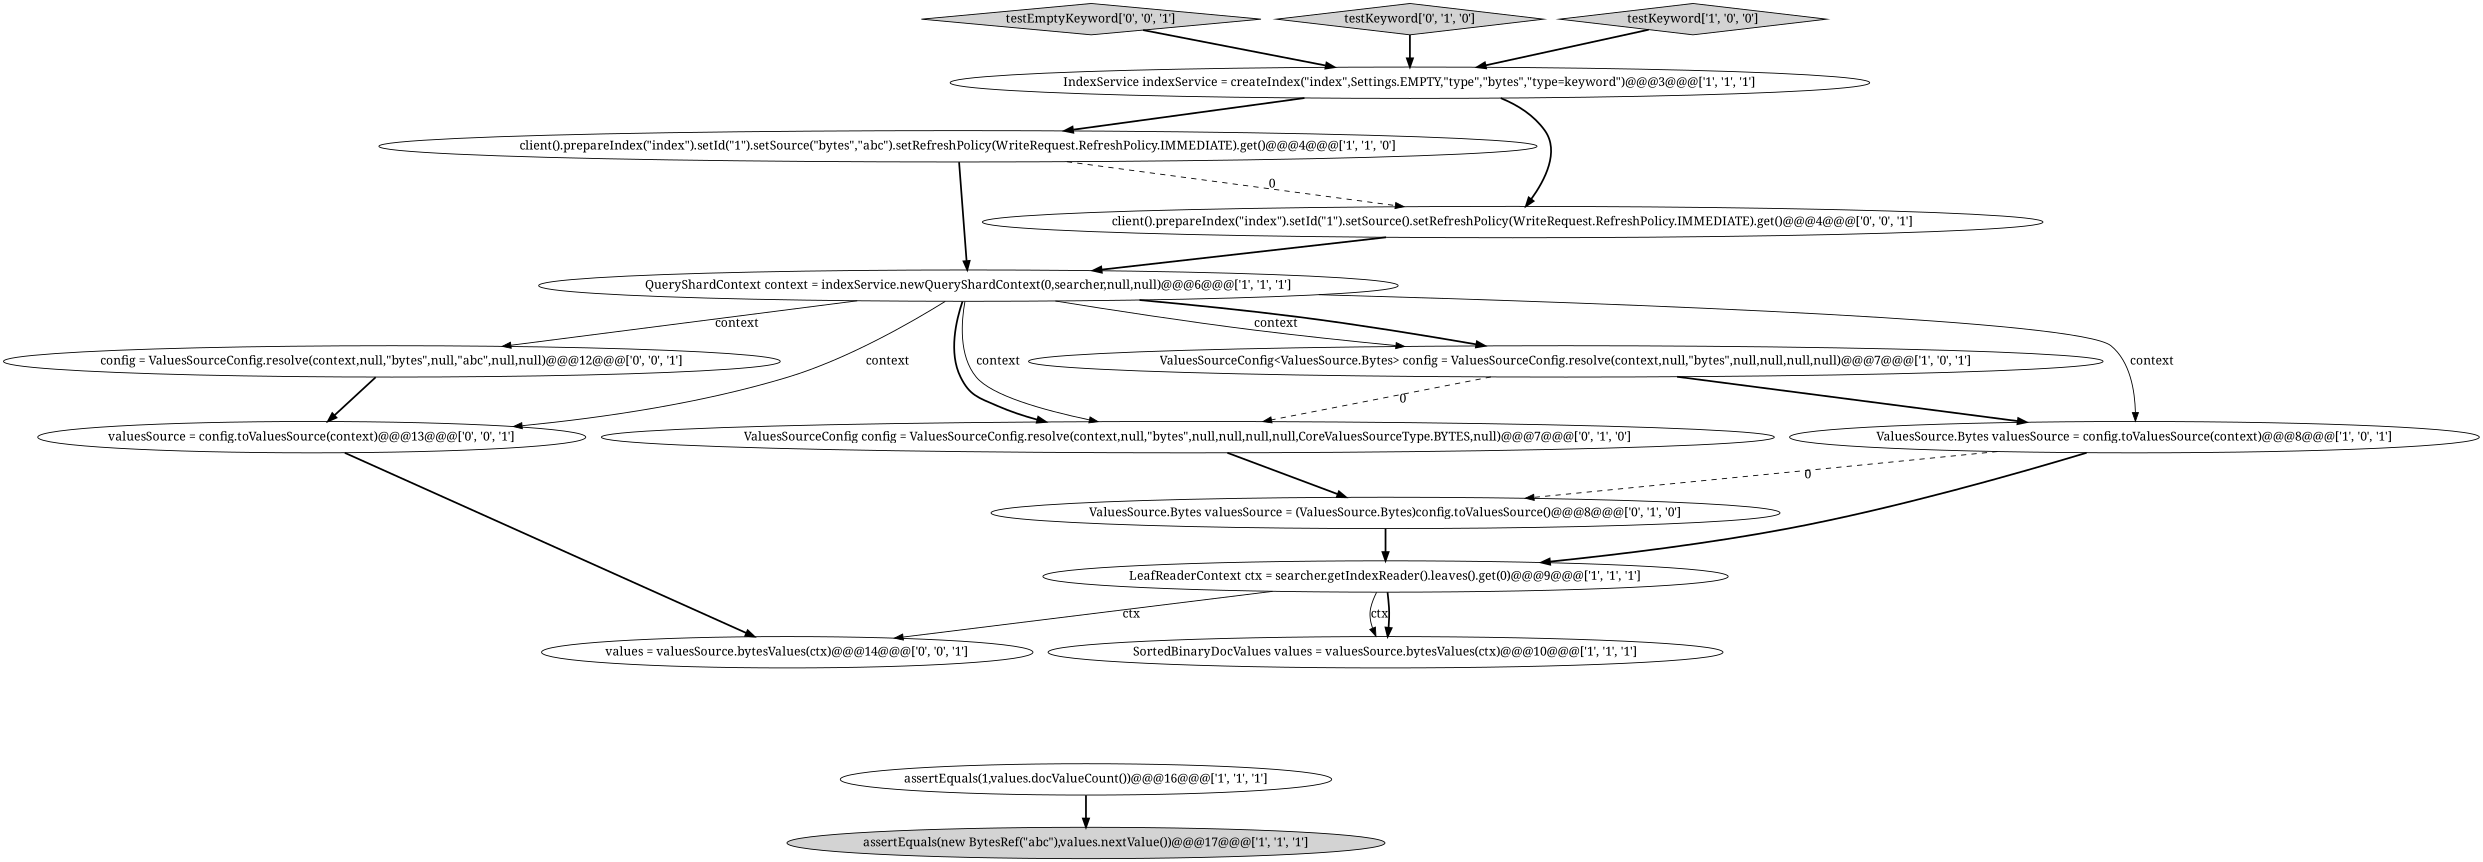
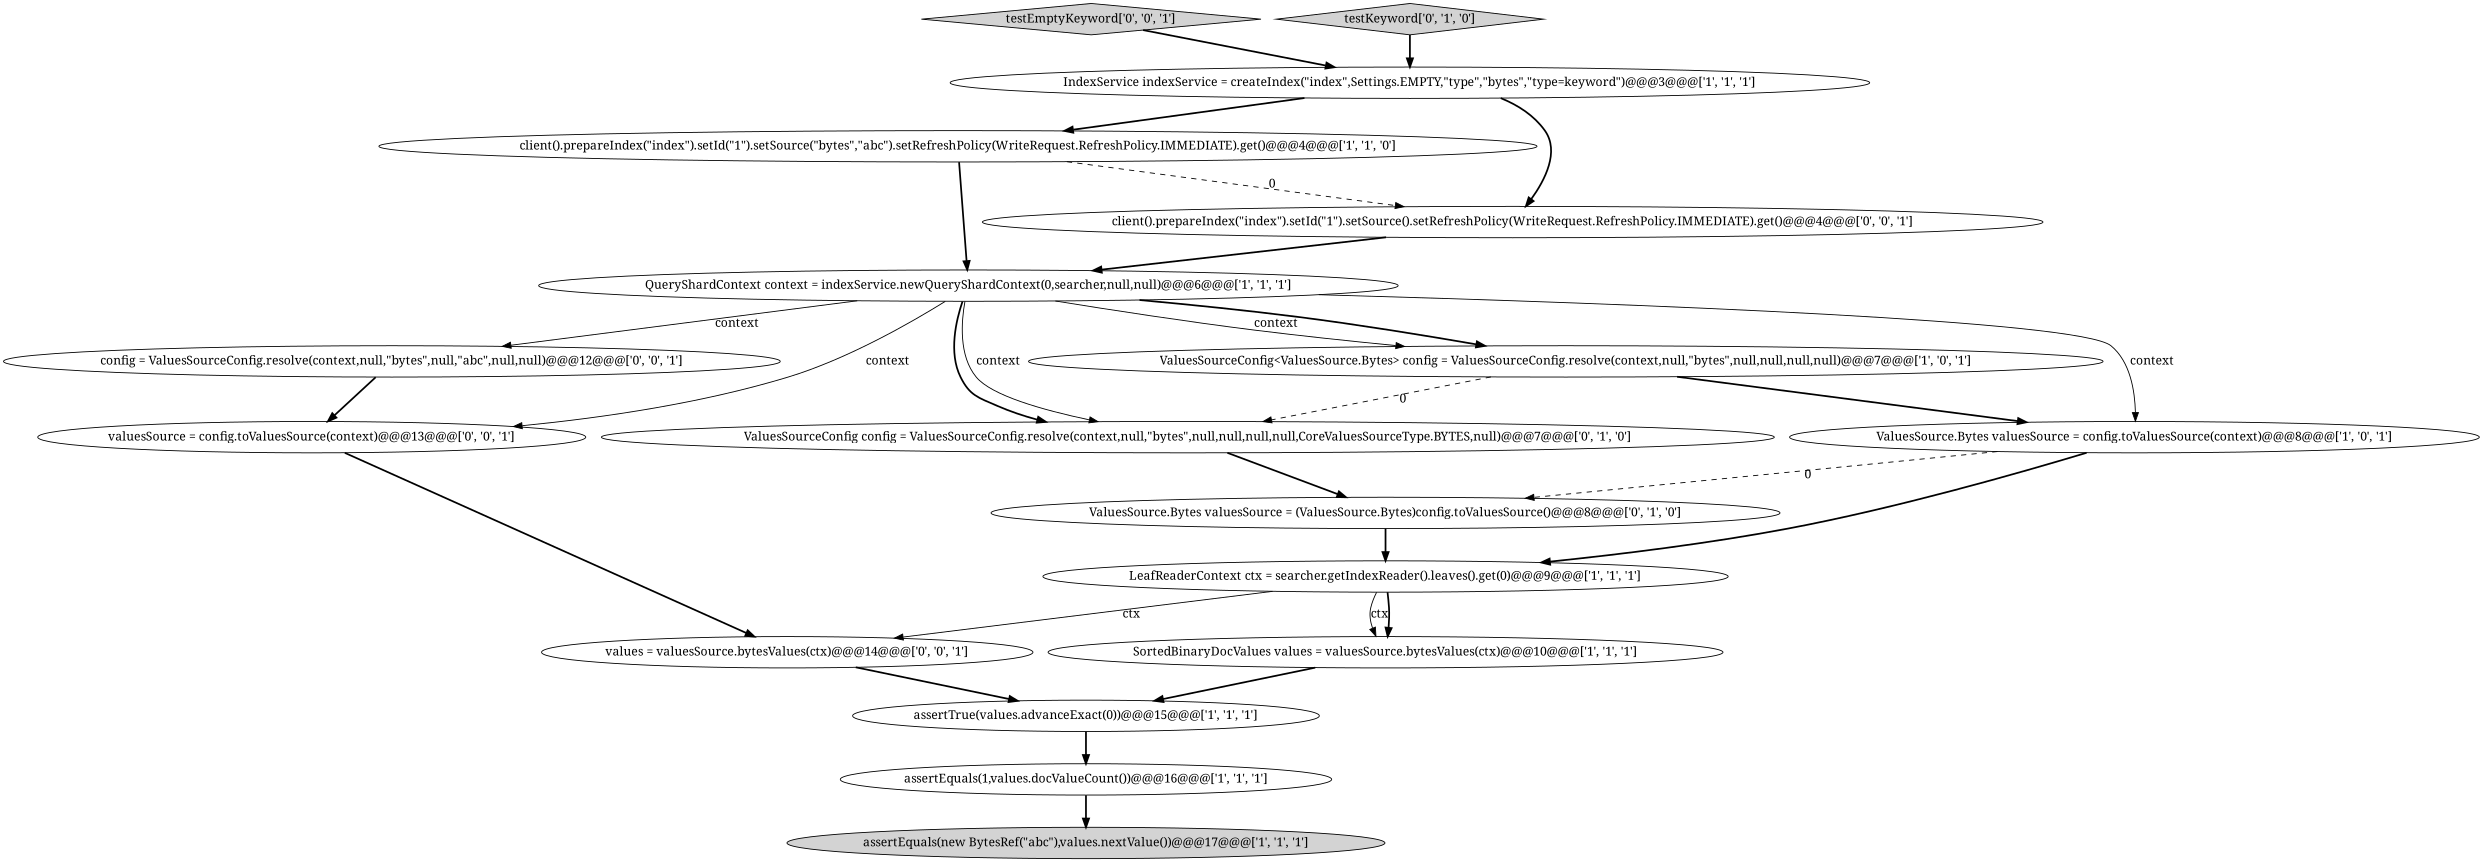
(1693, 19) -> none
none -> (1086, 716)
